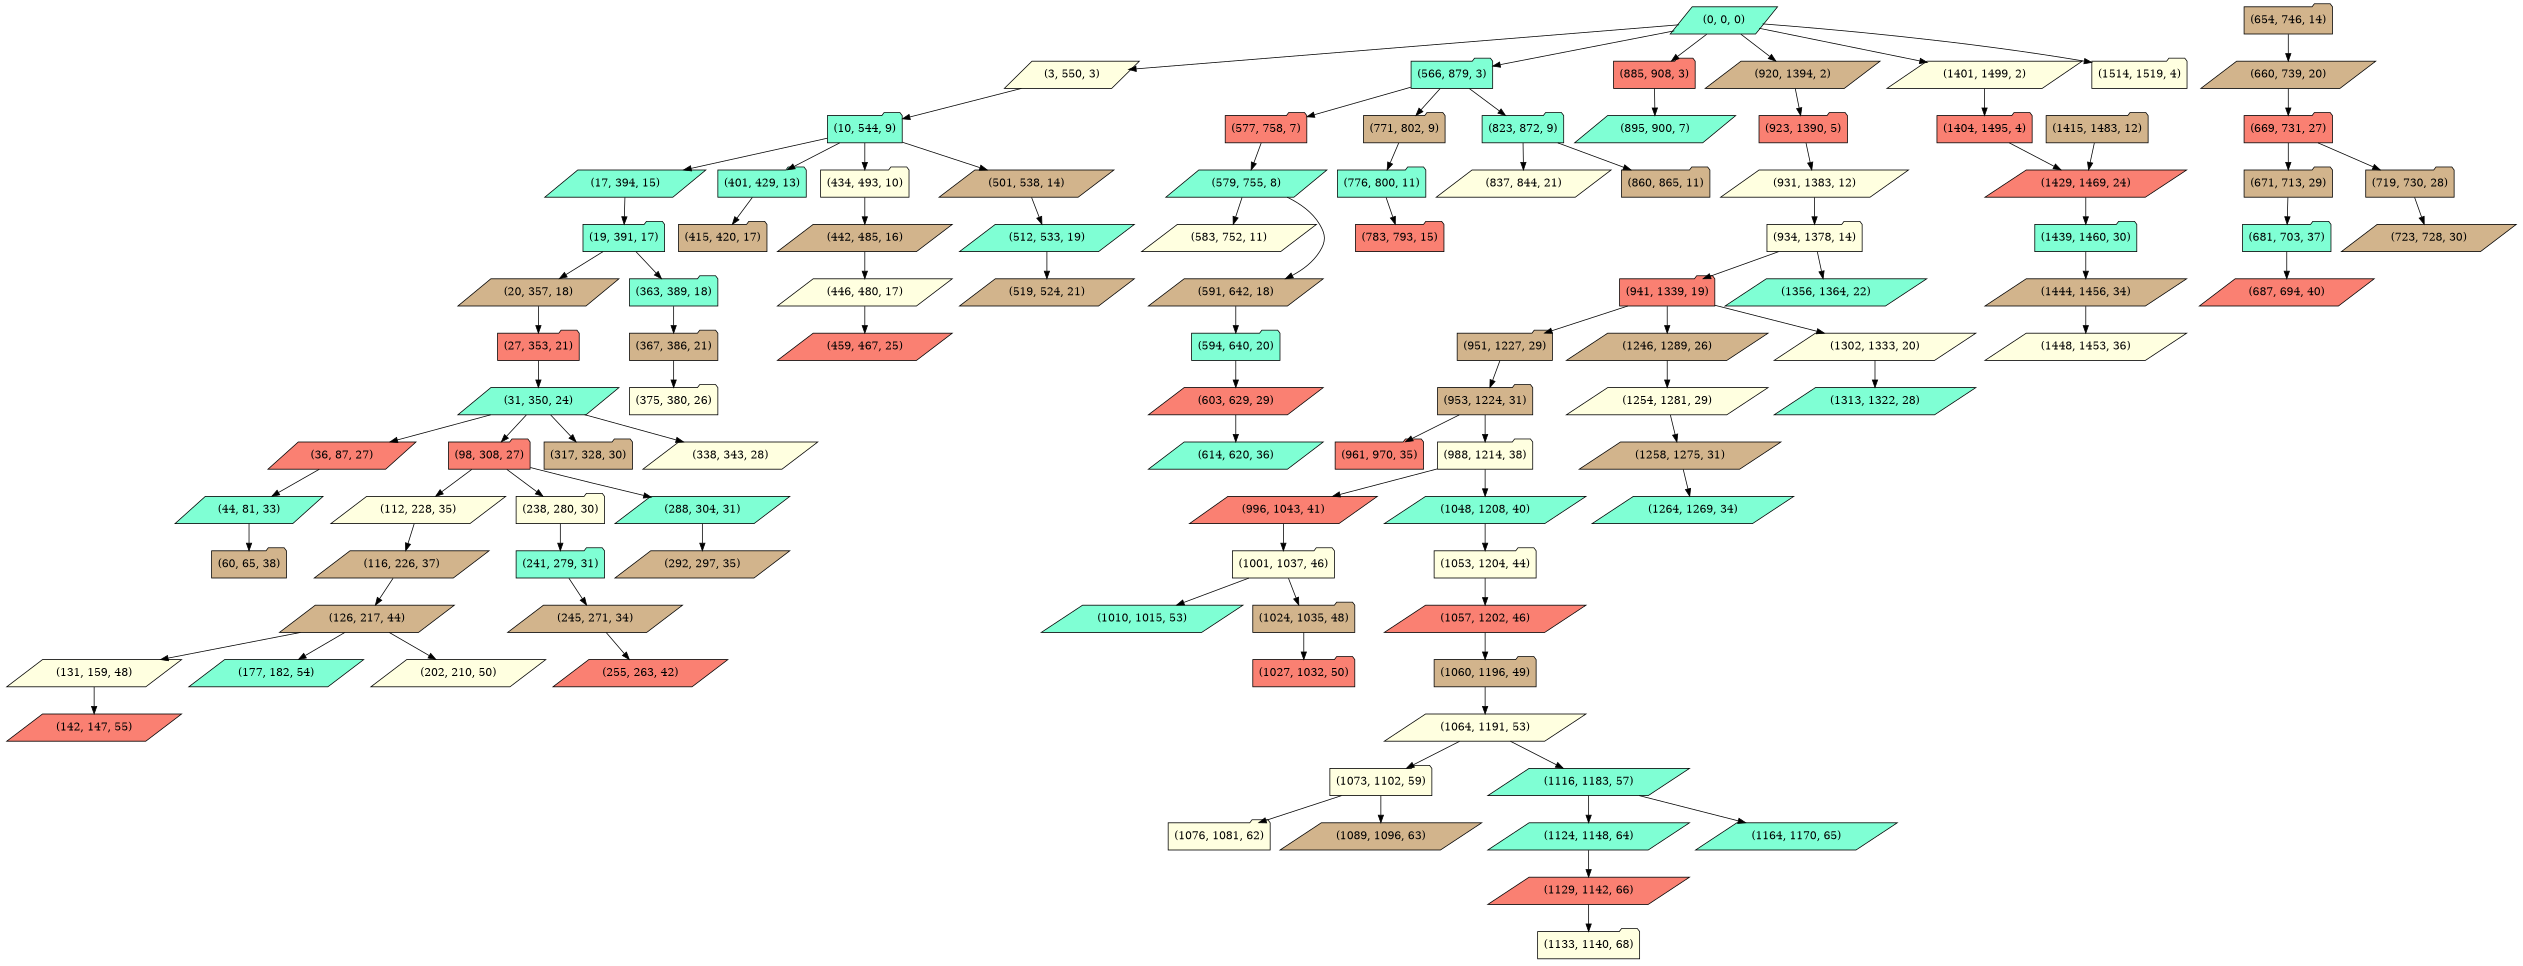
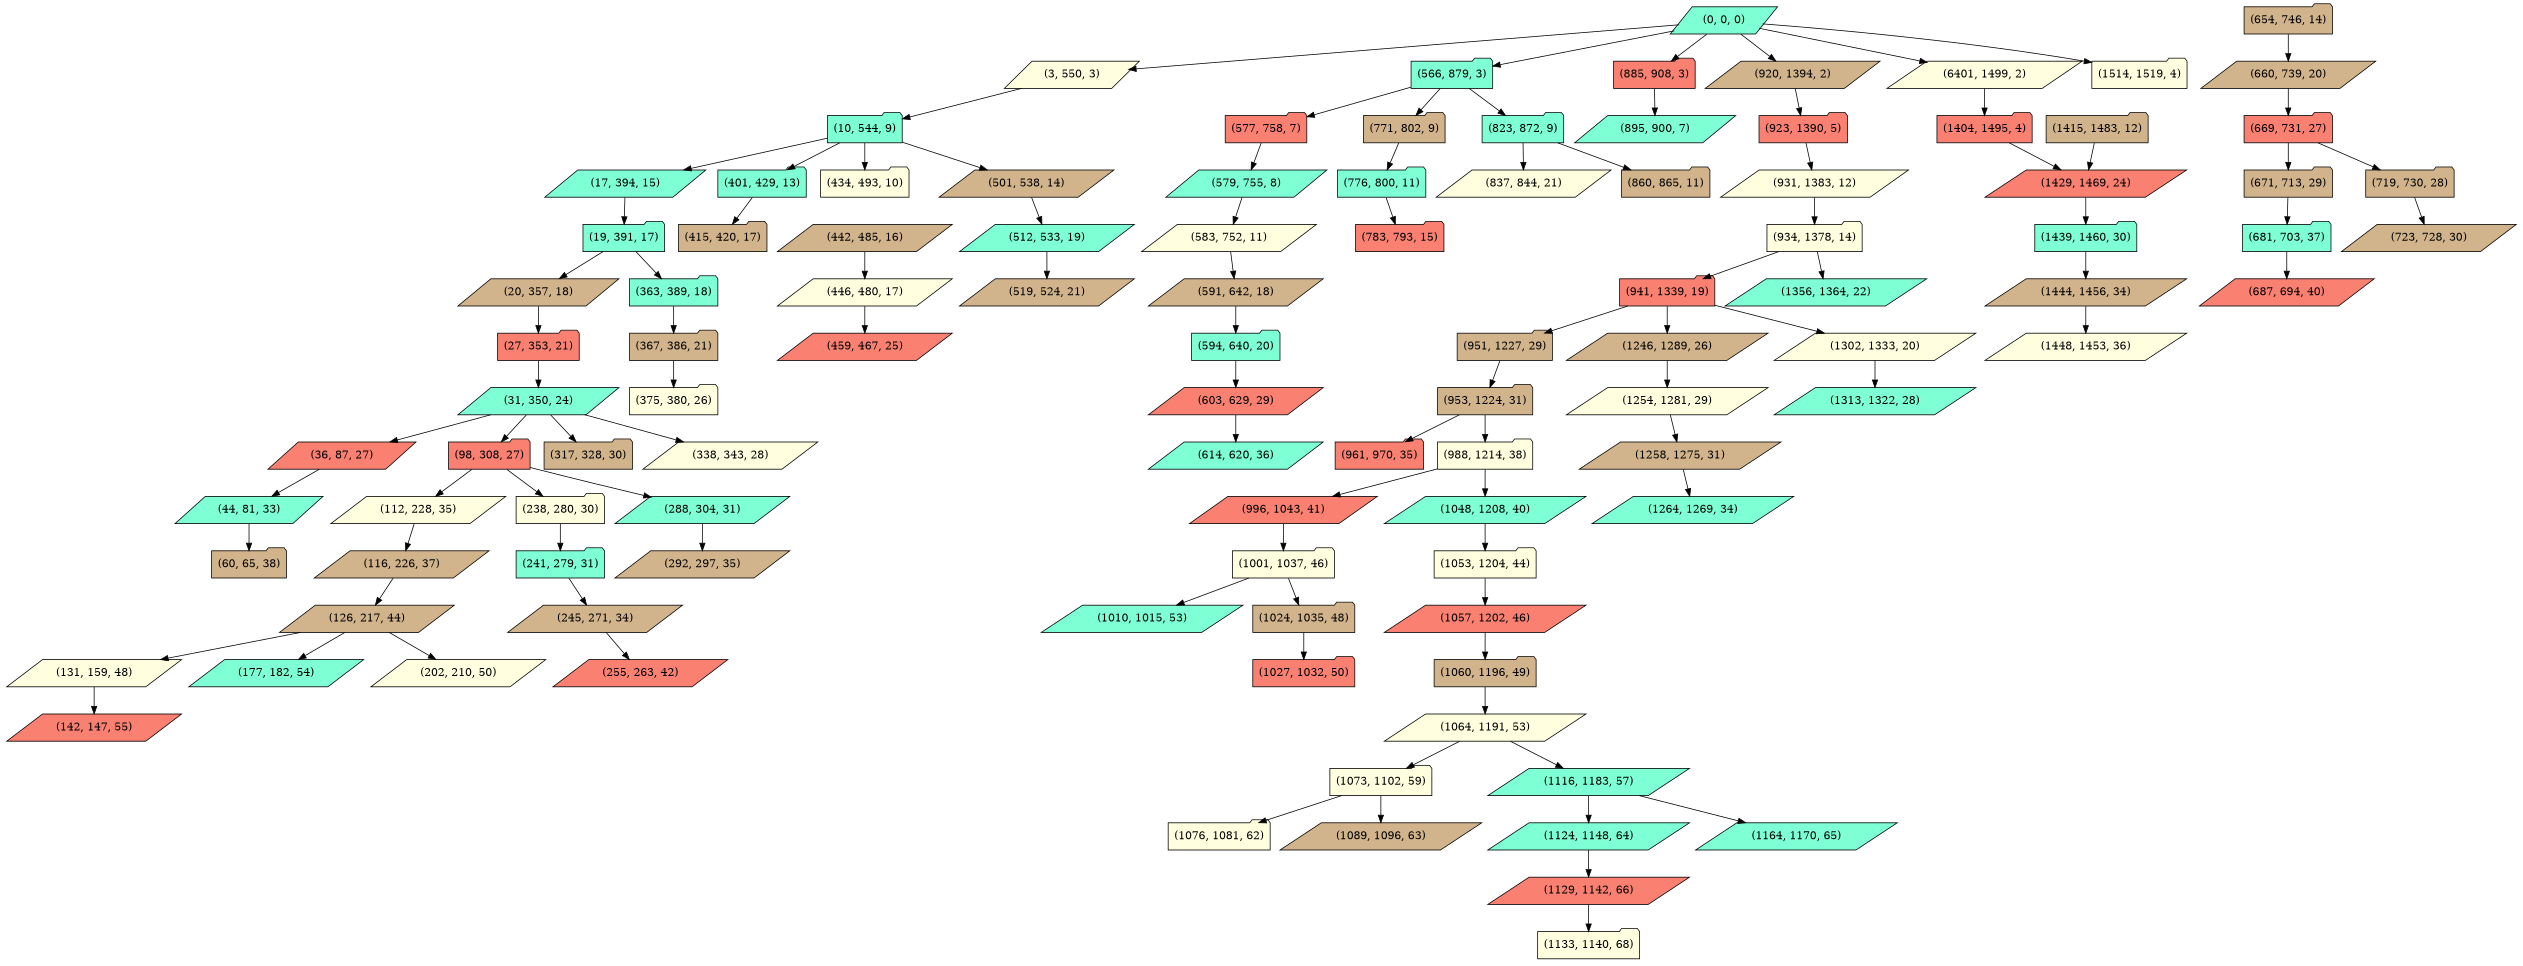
(1985, 75) -> (1985, 75)
(865, 207) -> none
(1324, 235) -> (1232, 261)
